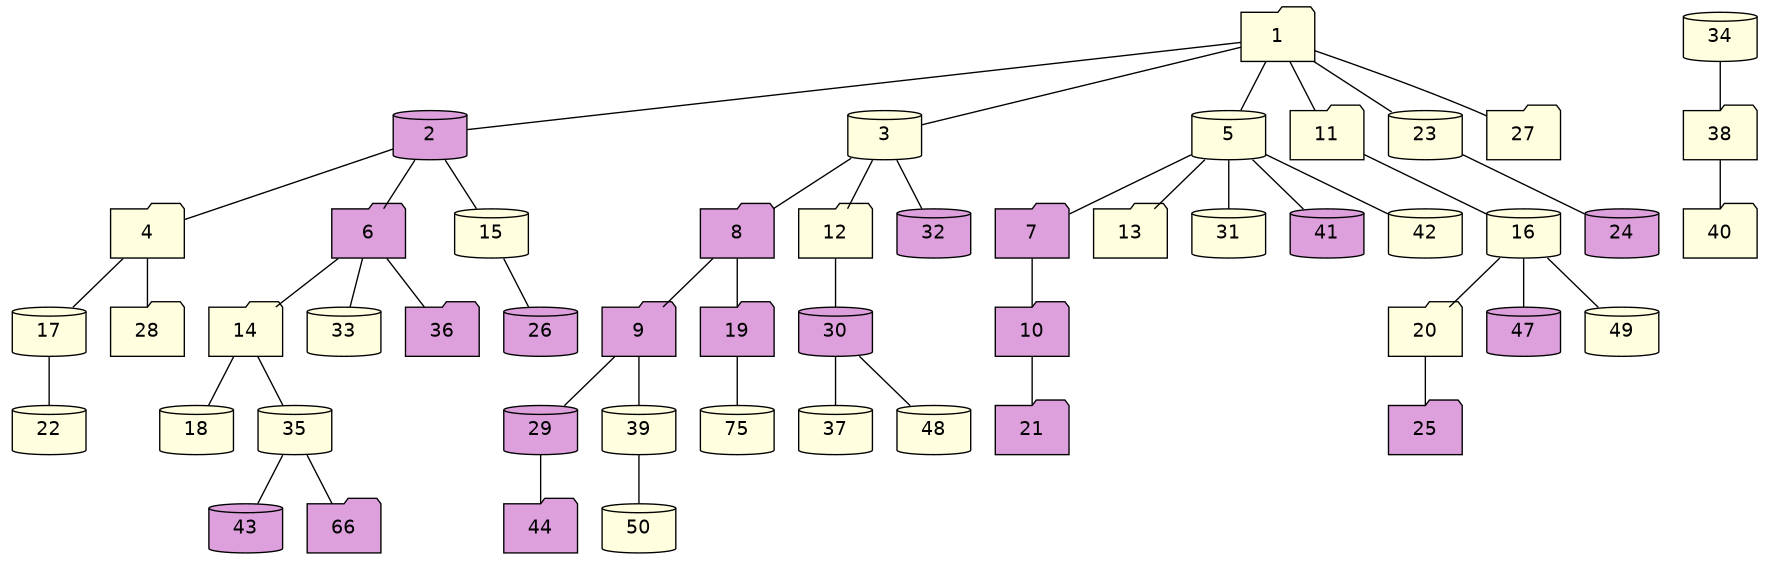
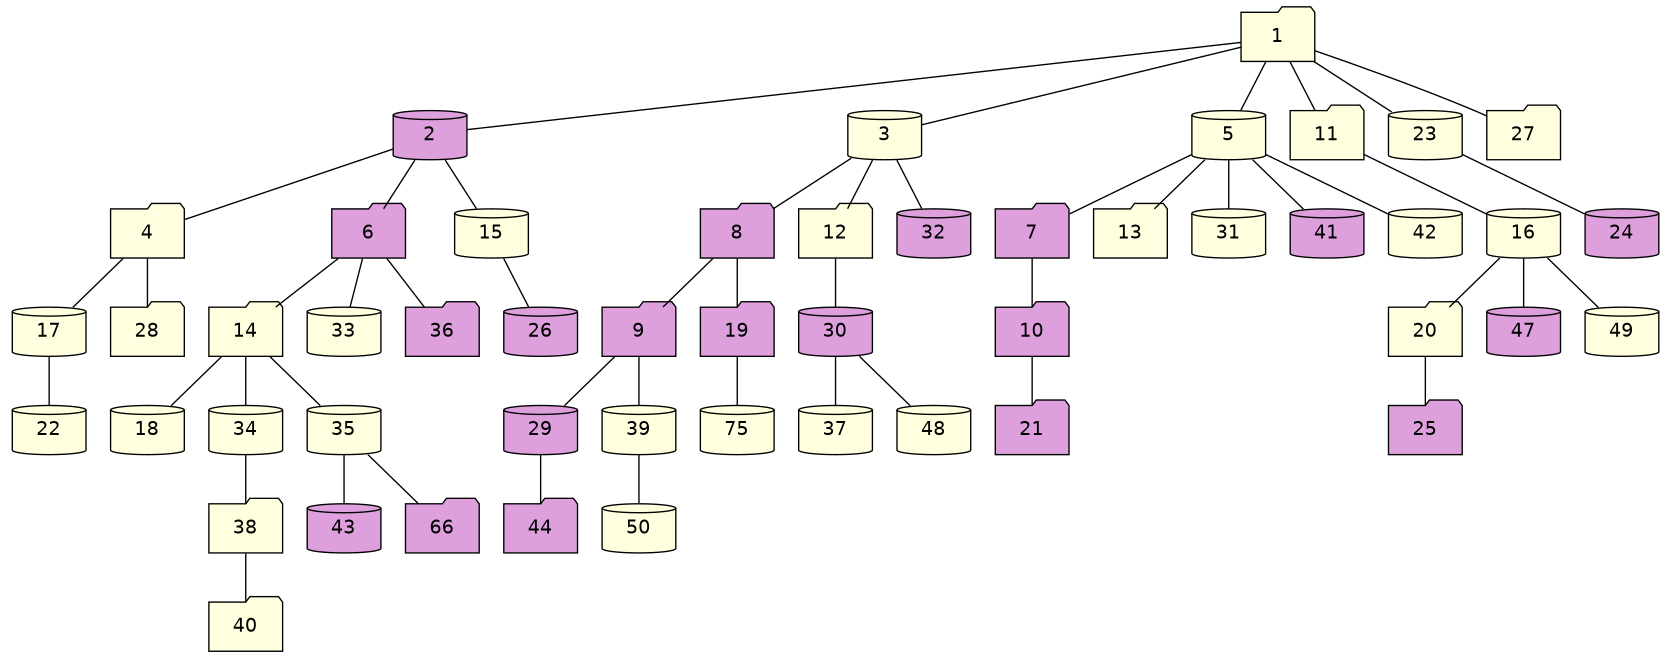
none -> (246, 381)
